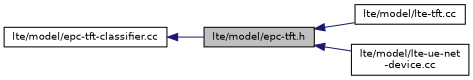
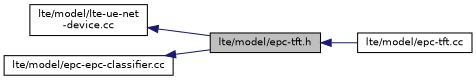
(410, 14) -> (415, 43)
(86, 37) -> (89, 65)
(338, 49) -> (184, 32)
